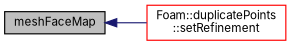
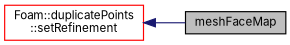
(132, 23) -> (170, 23)
